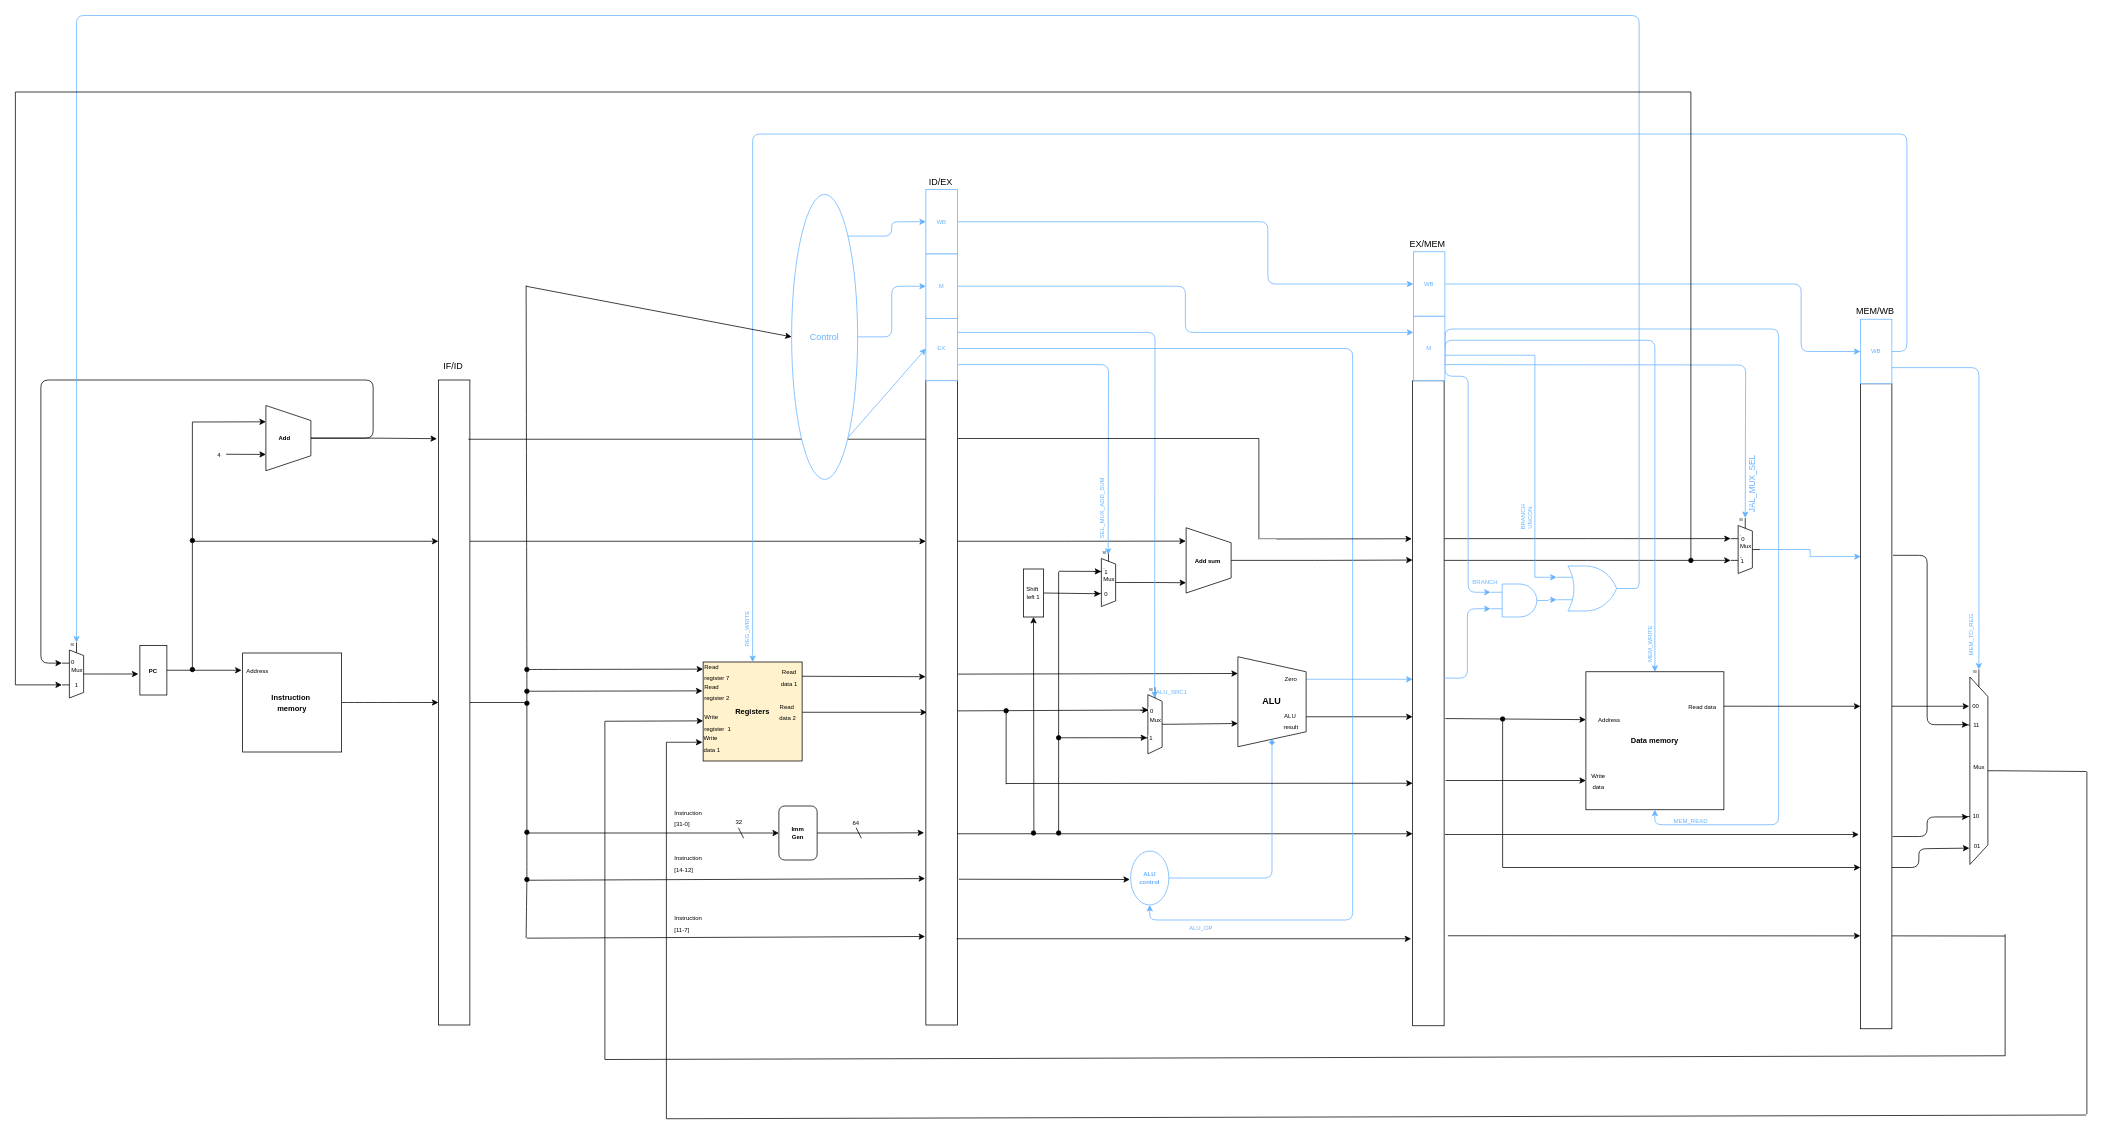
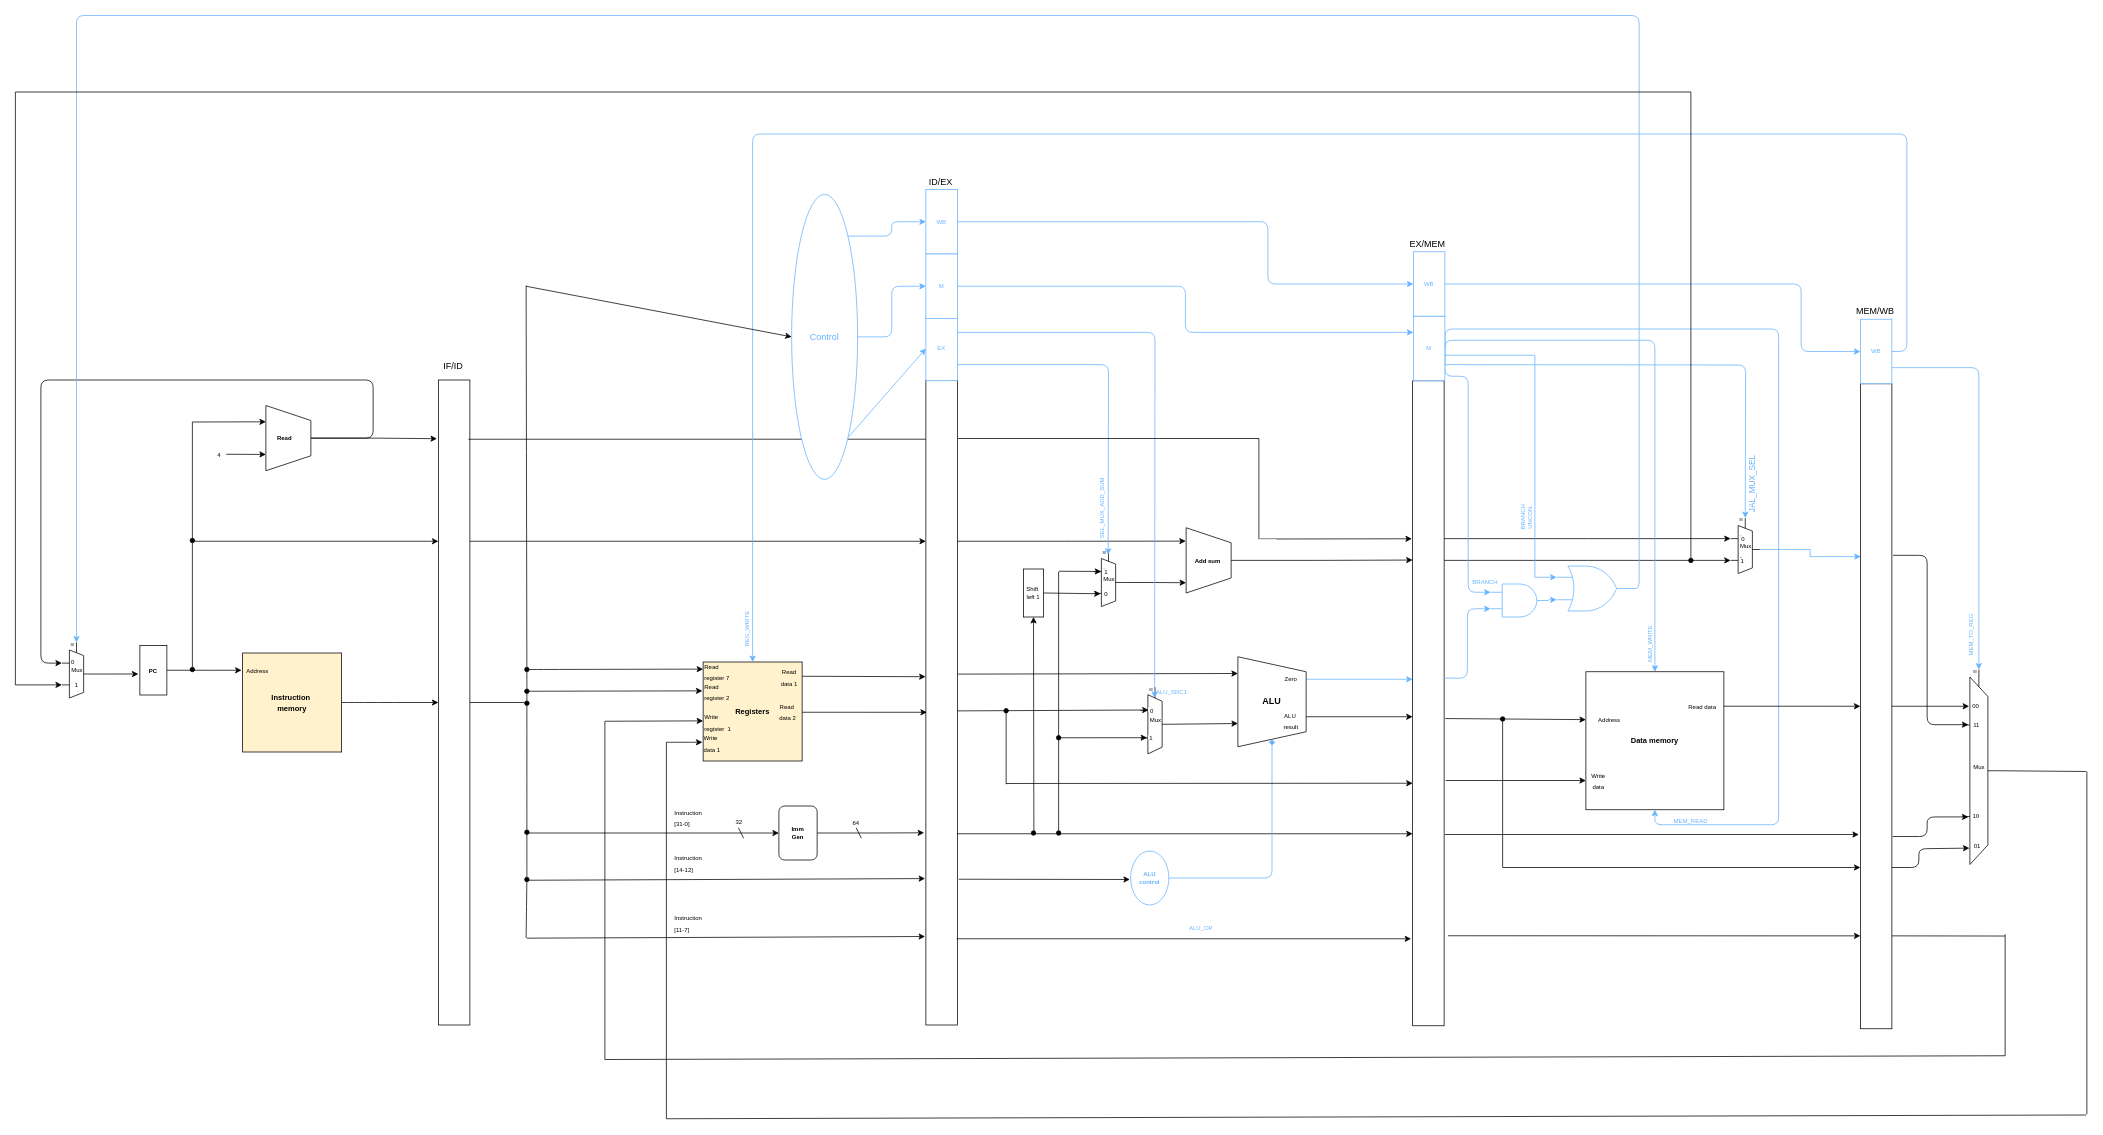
(285, 438) -> (285, 438)
(1353, 441) -> none
(292, 702) -> (292, 702)
